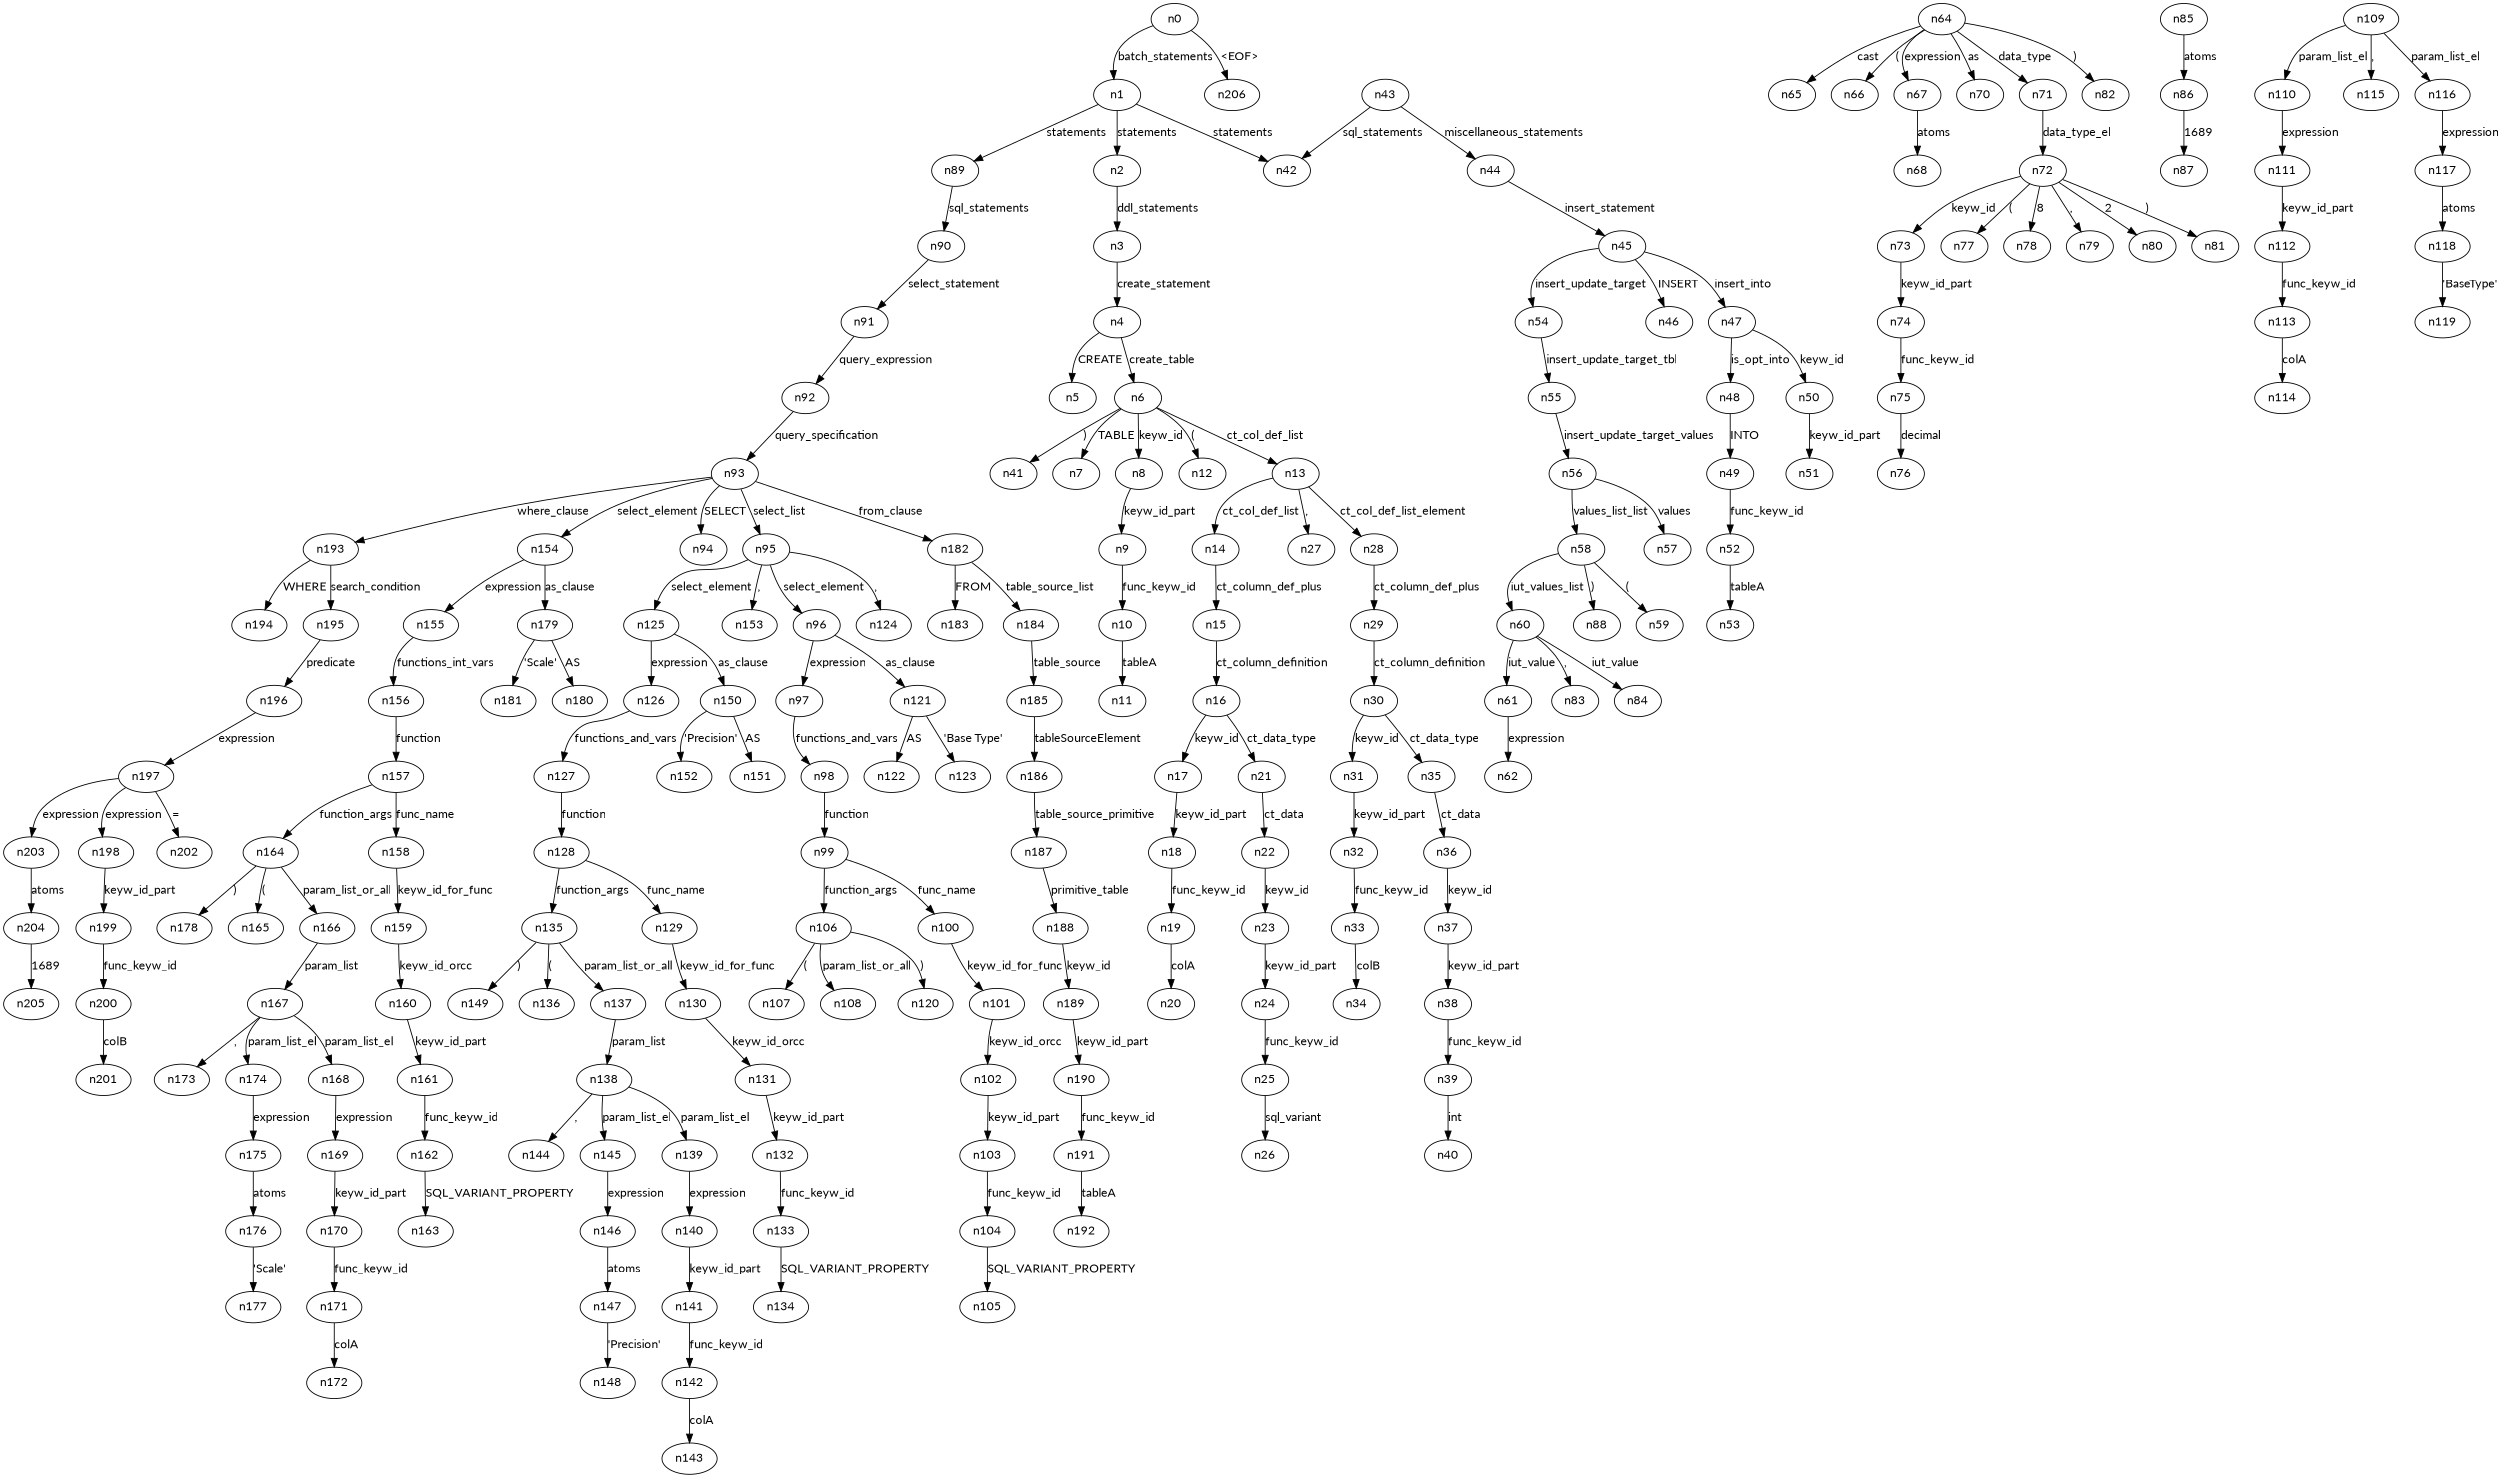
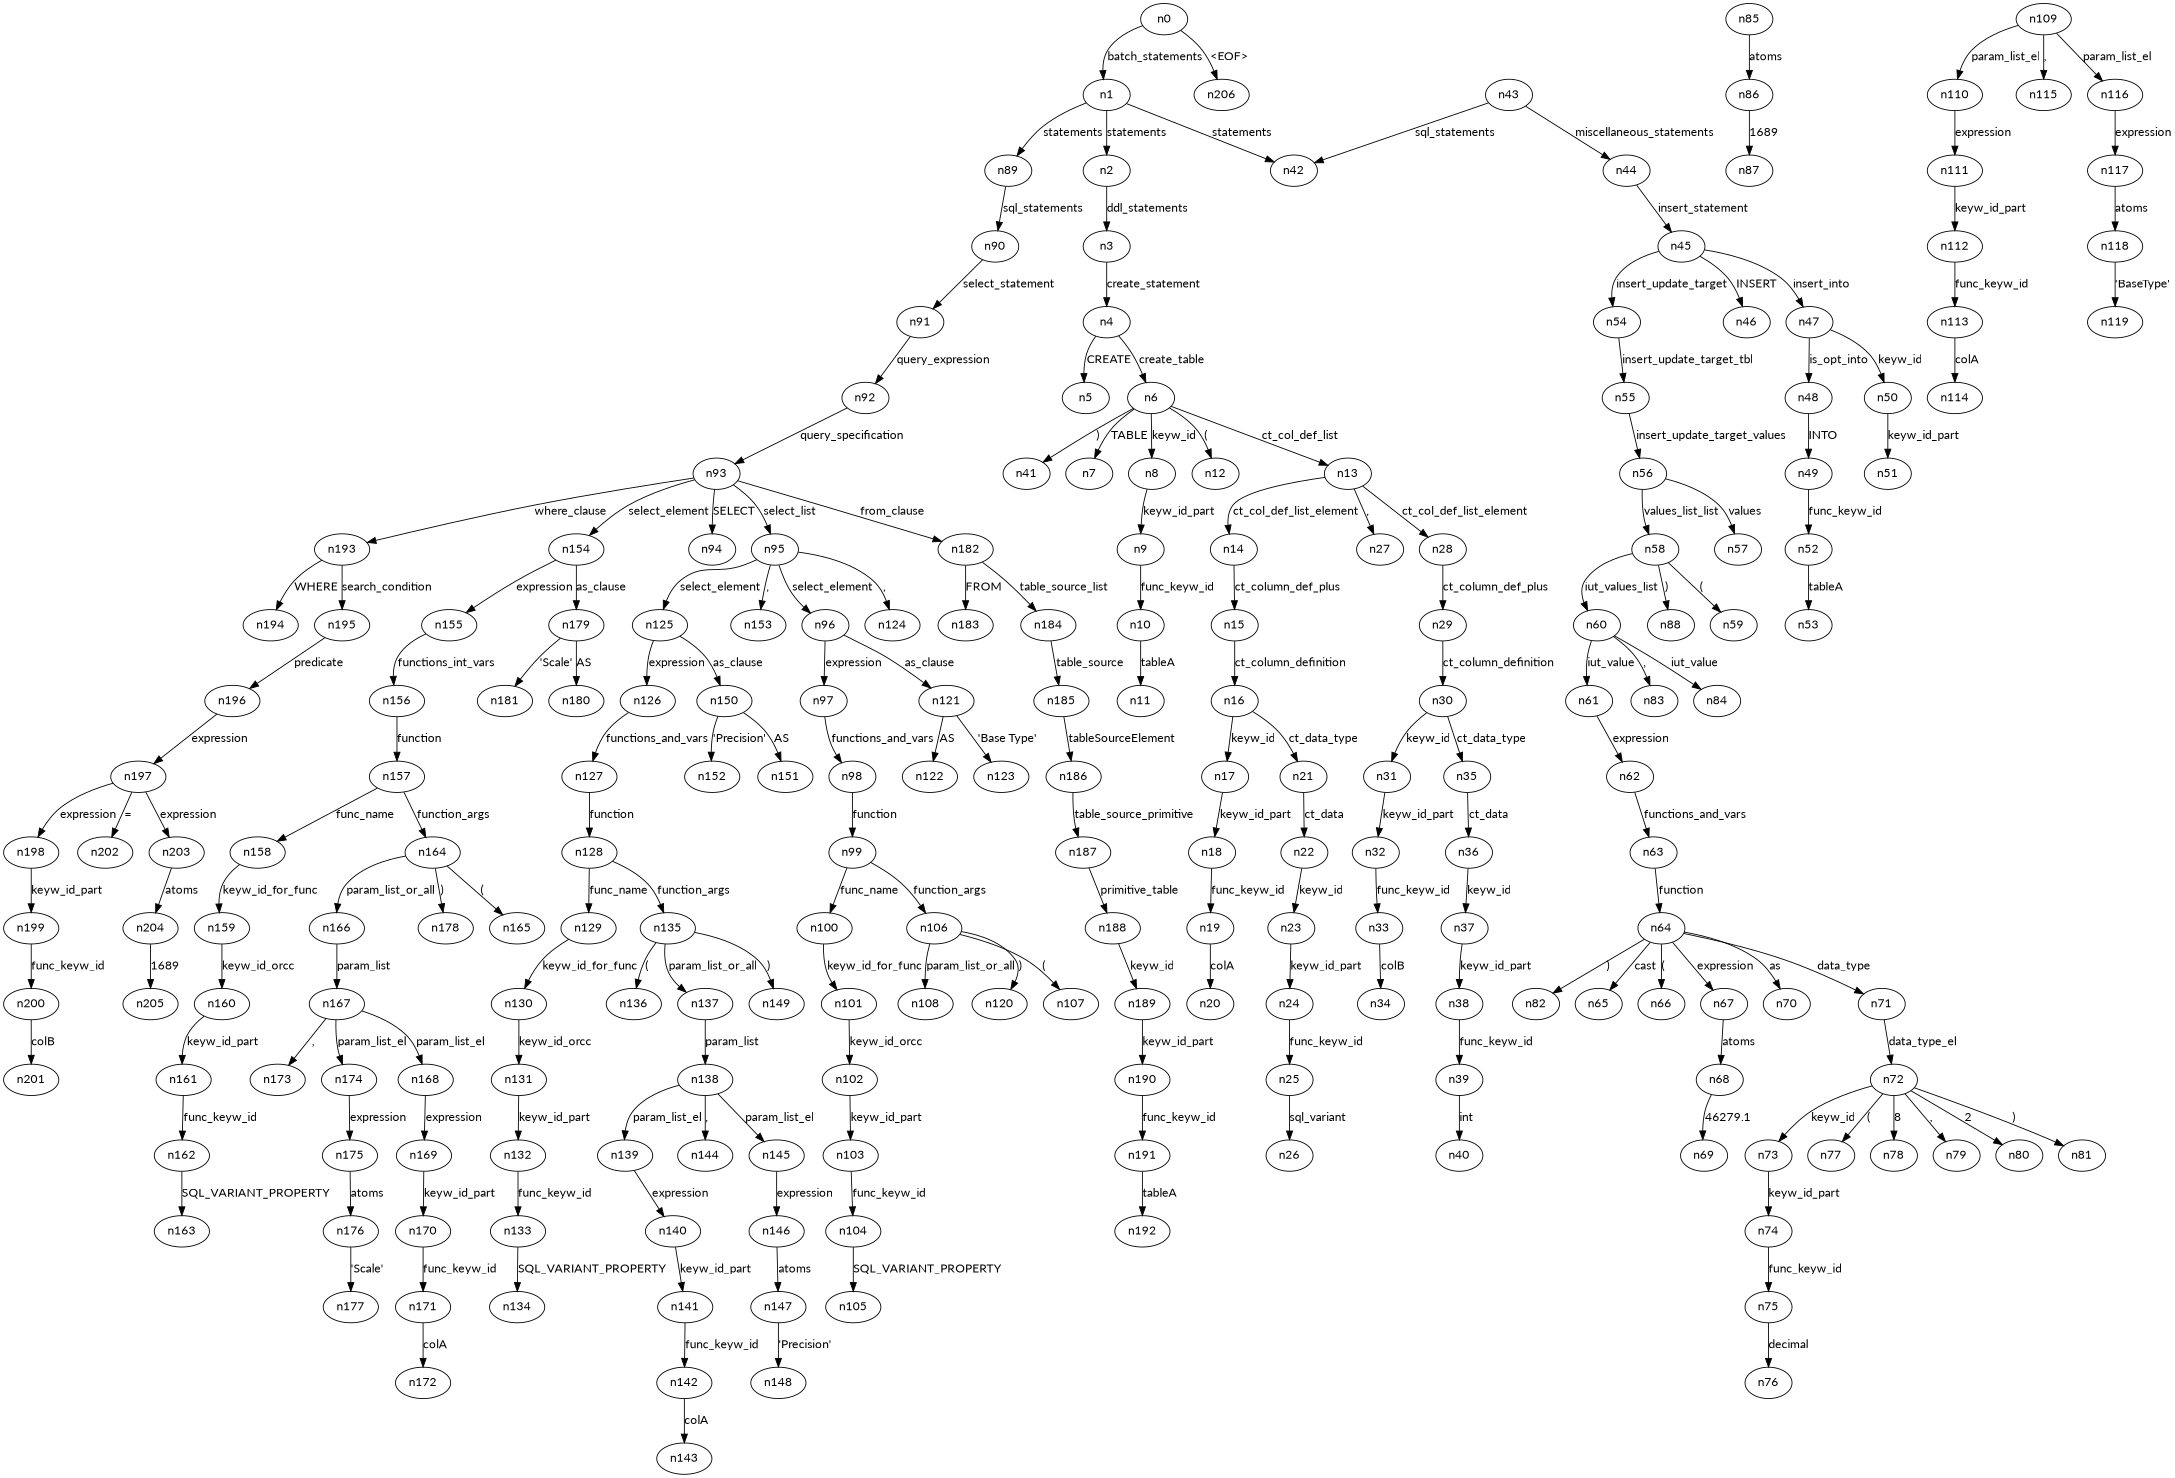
(1261, 512) -> (1296, 512)
none -> (1654, 853)
none -> (1704, 1156)
